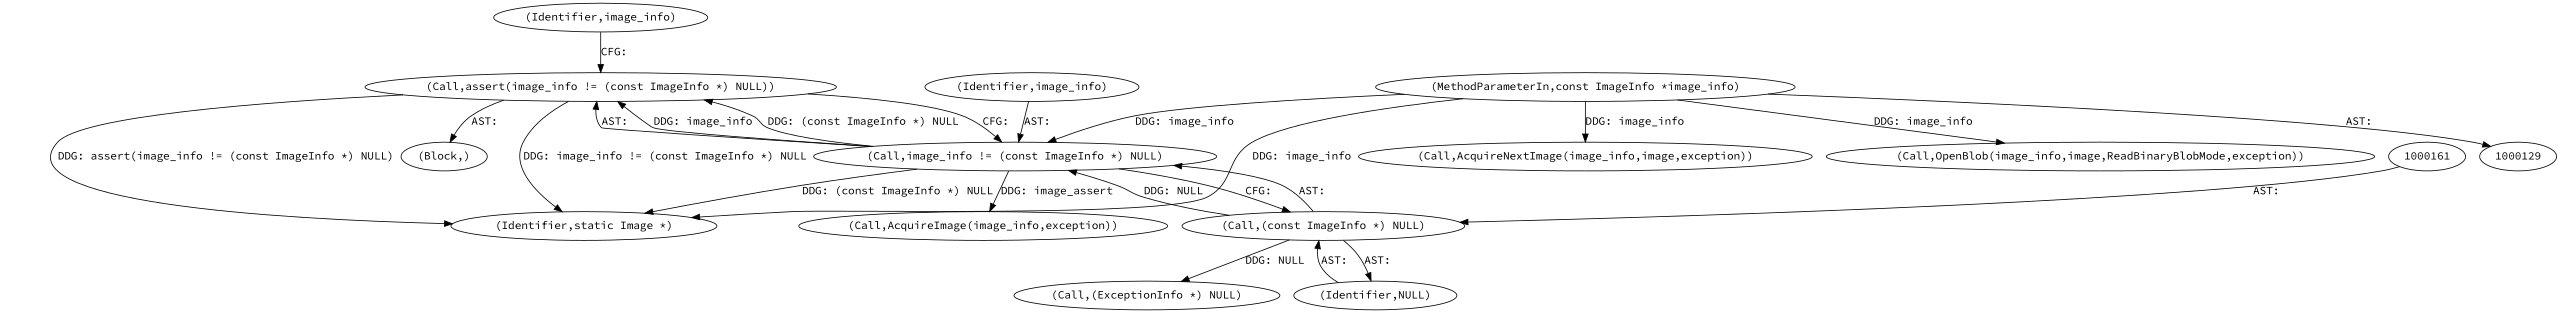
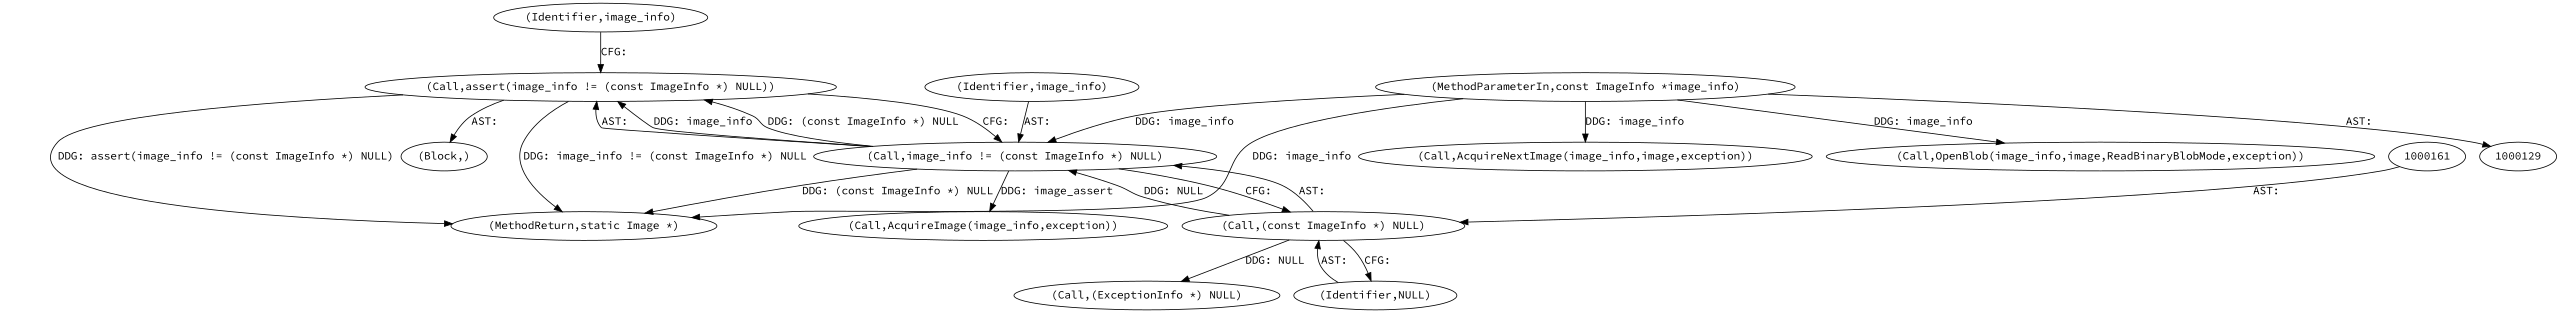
(584, 226) -> (584, 226)
(1381, 261) -> (1381, 261)
